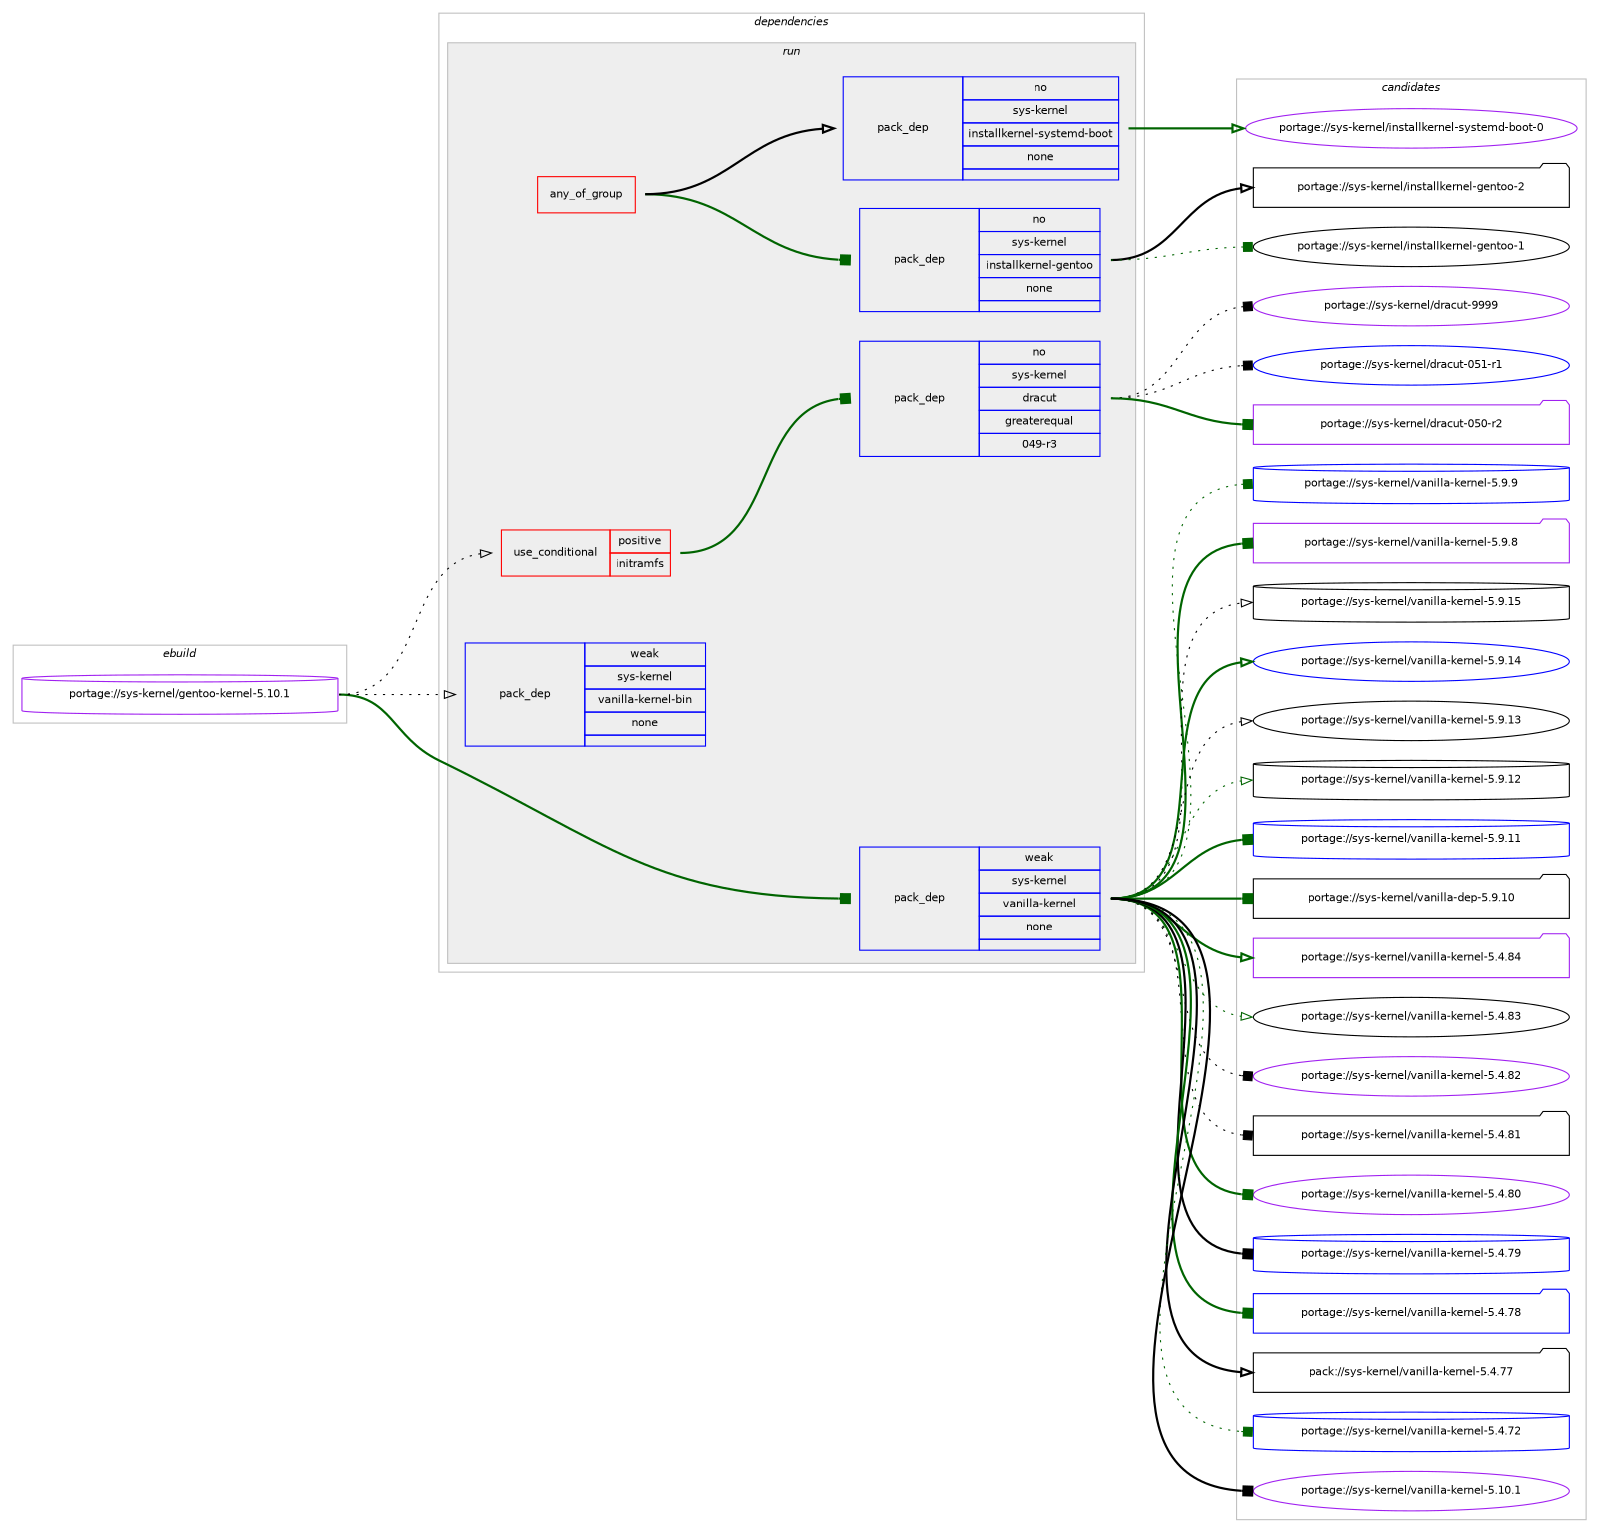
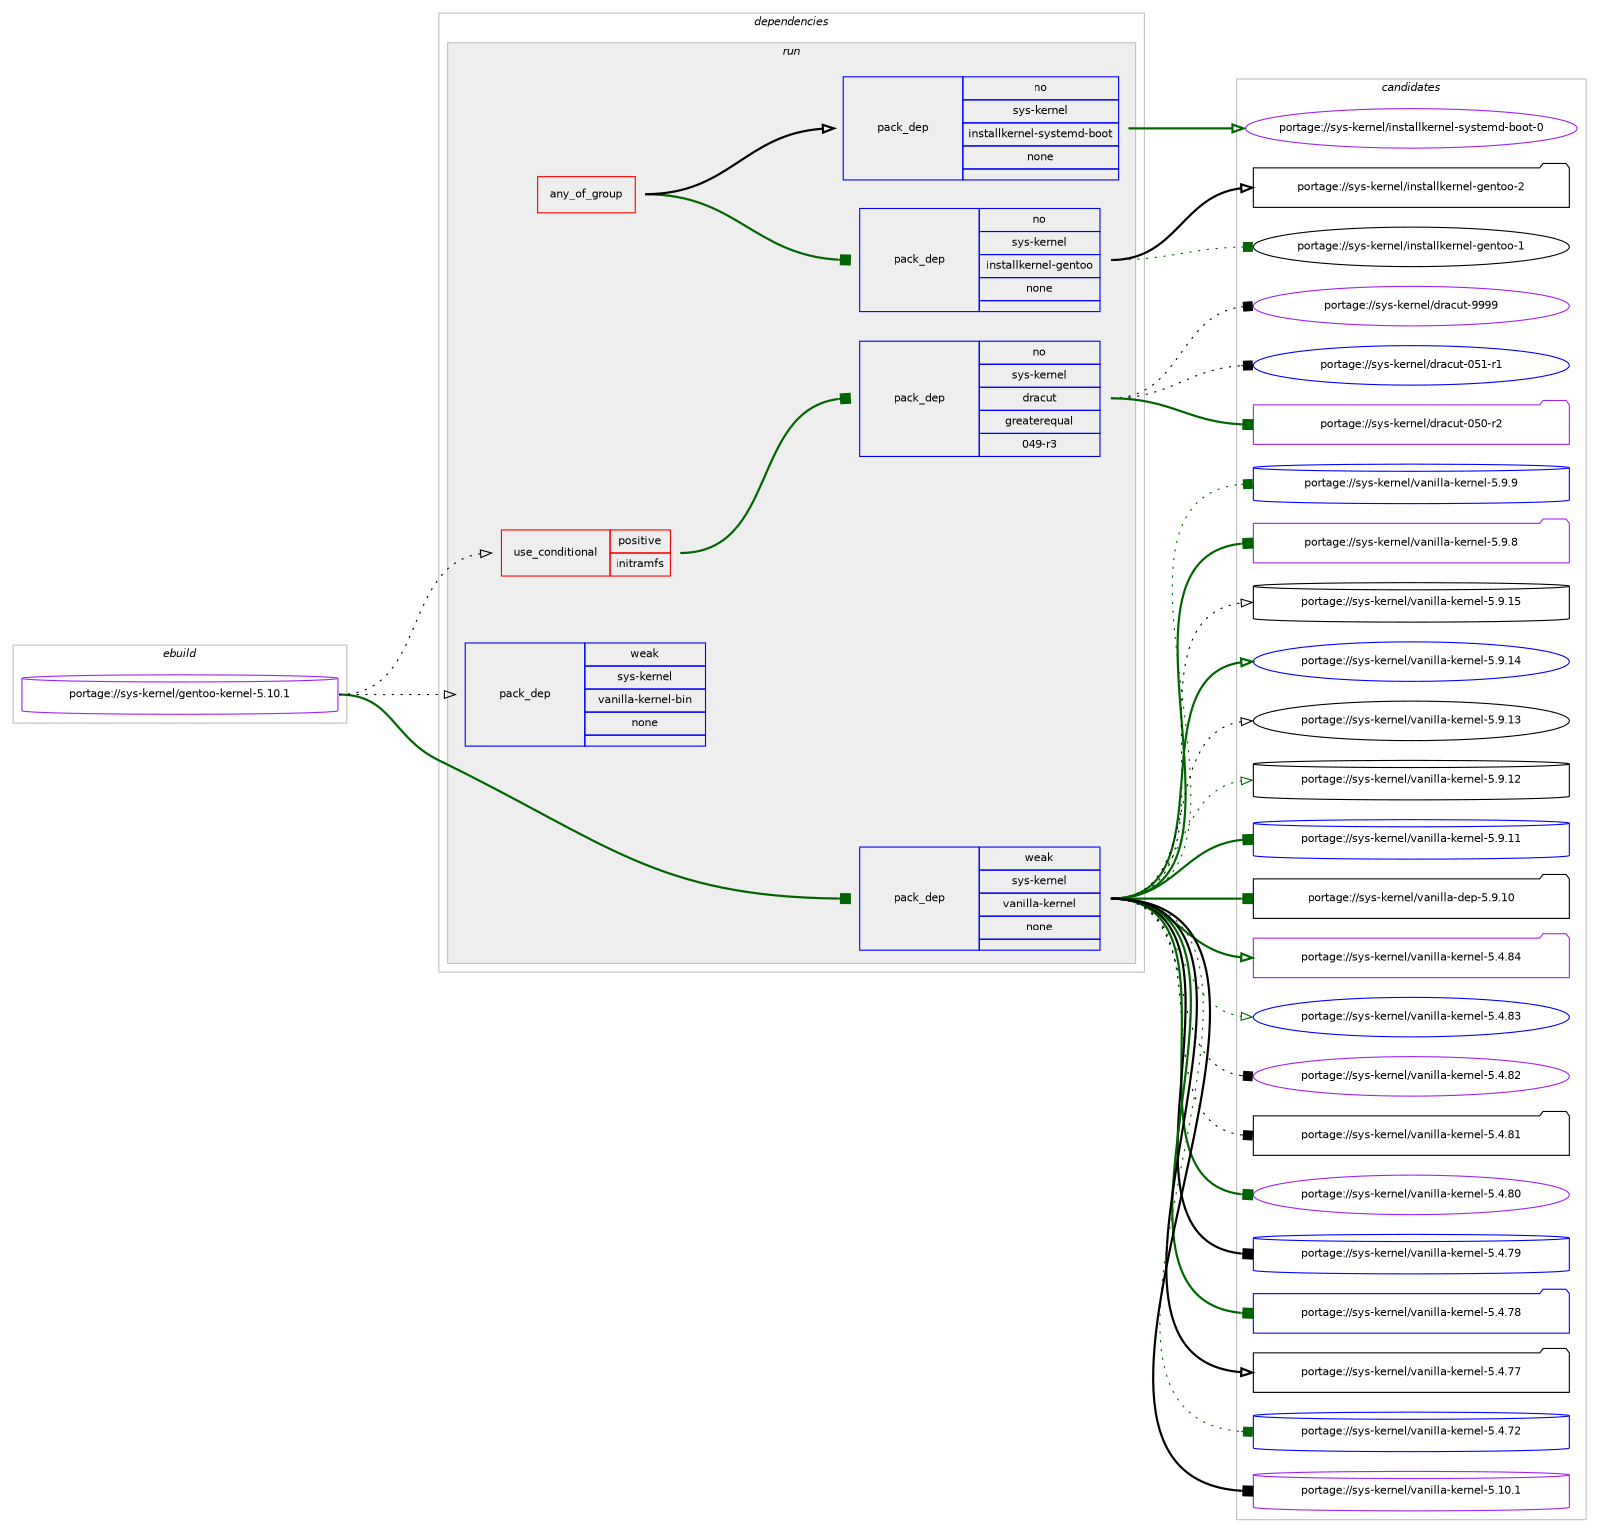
(1411, 1017) -> (1411, 1017)
(1411, 1373) -> (1411, 1373)
(1411, 1491) -> (1411, 1491)
